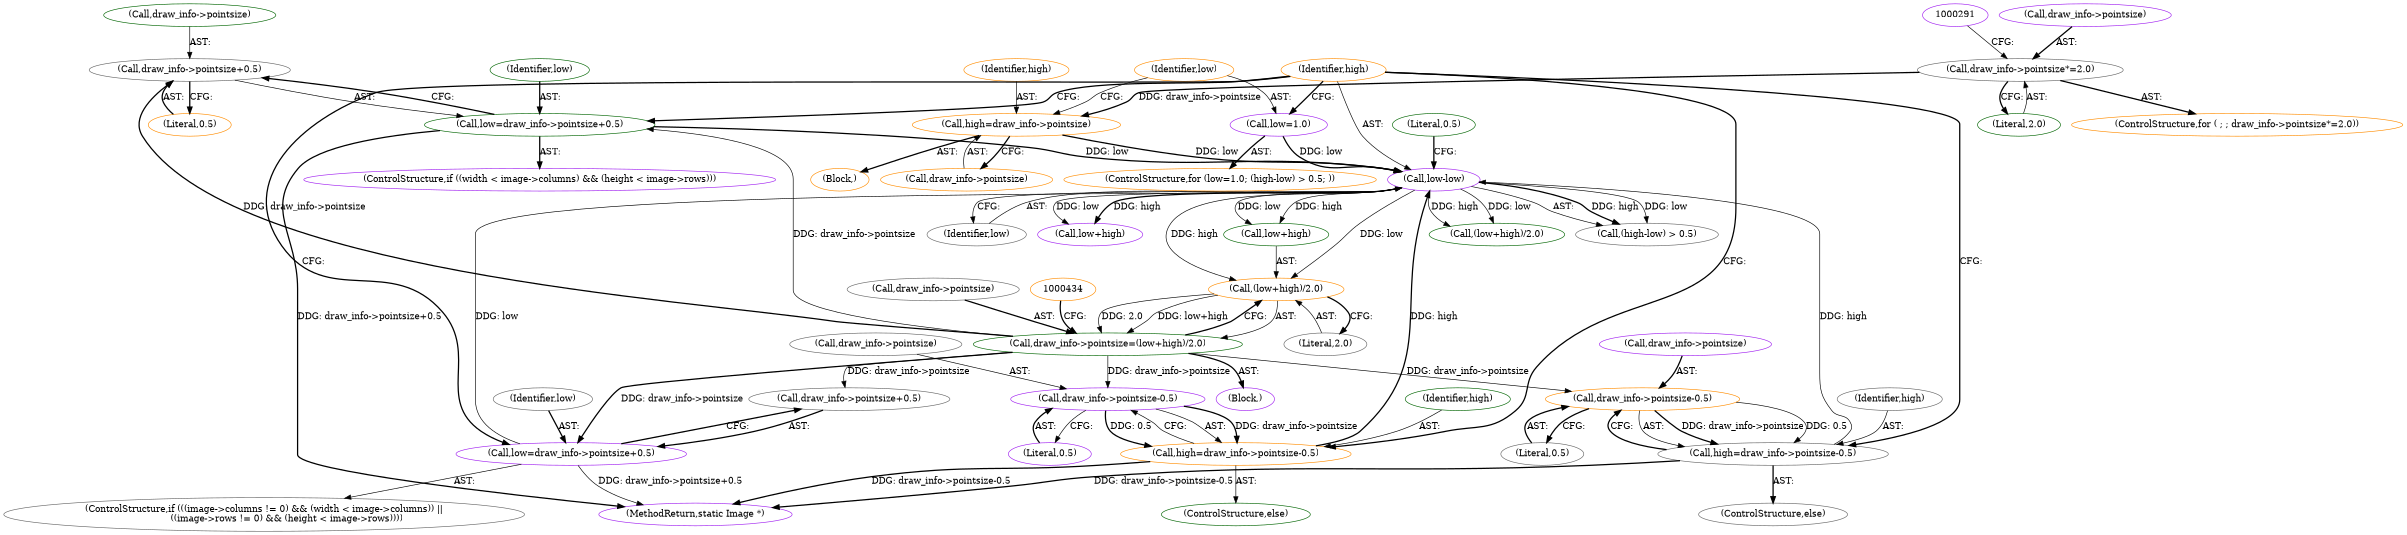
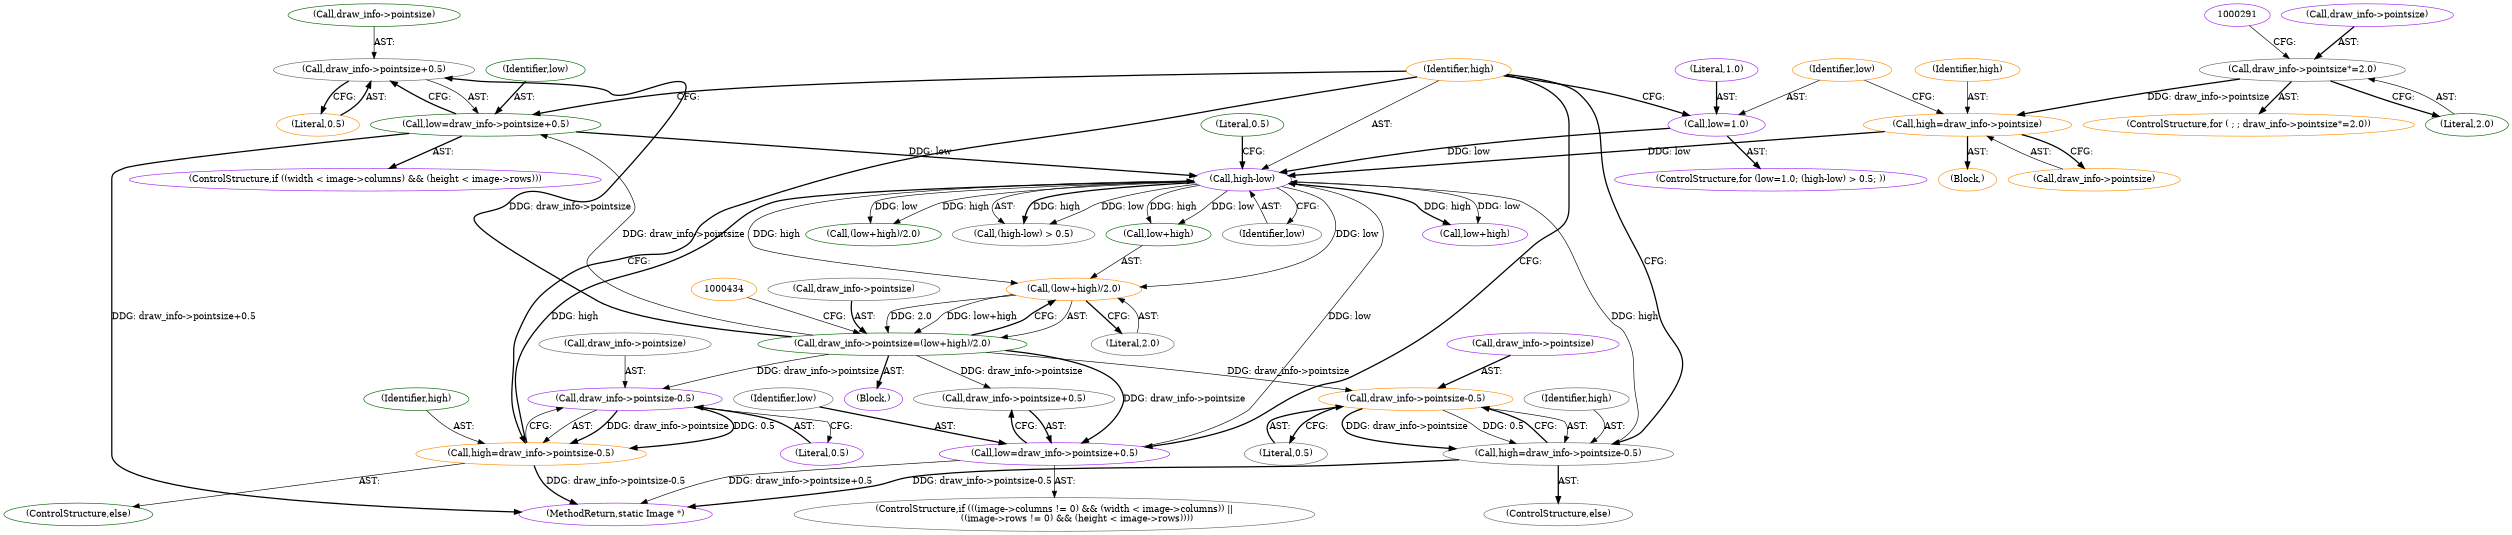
none -> (1717, 70)
(1220, 180) -> (1771, 180)
(1434, 180) -> (1242, 180)
(1061, 317) -> (800, 314)
